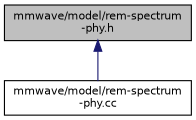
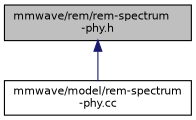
(98, 23) -> (98, 23)
